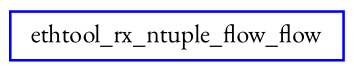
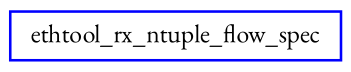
(177, 36) -> (176, 36)
